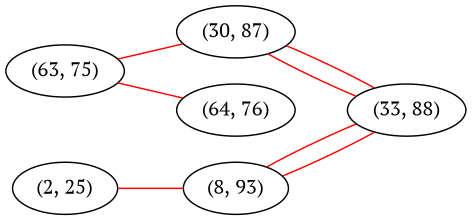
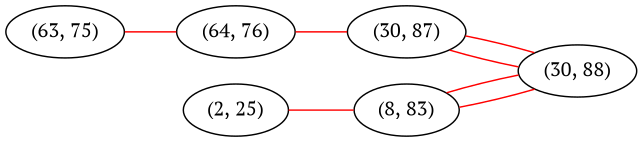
(150, 51) -> (321, 32)
(407, 110) -> (577, 71)
(236, 188) -> (407, 110)
